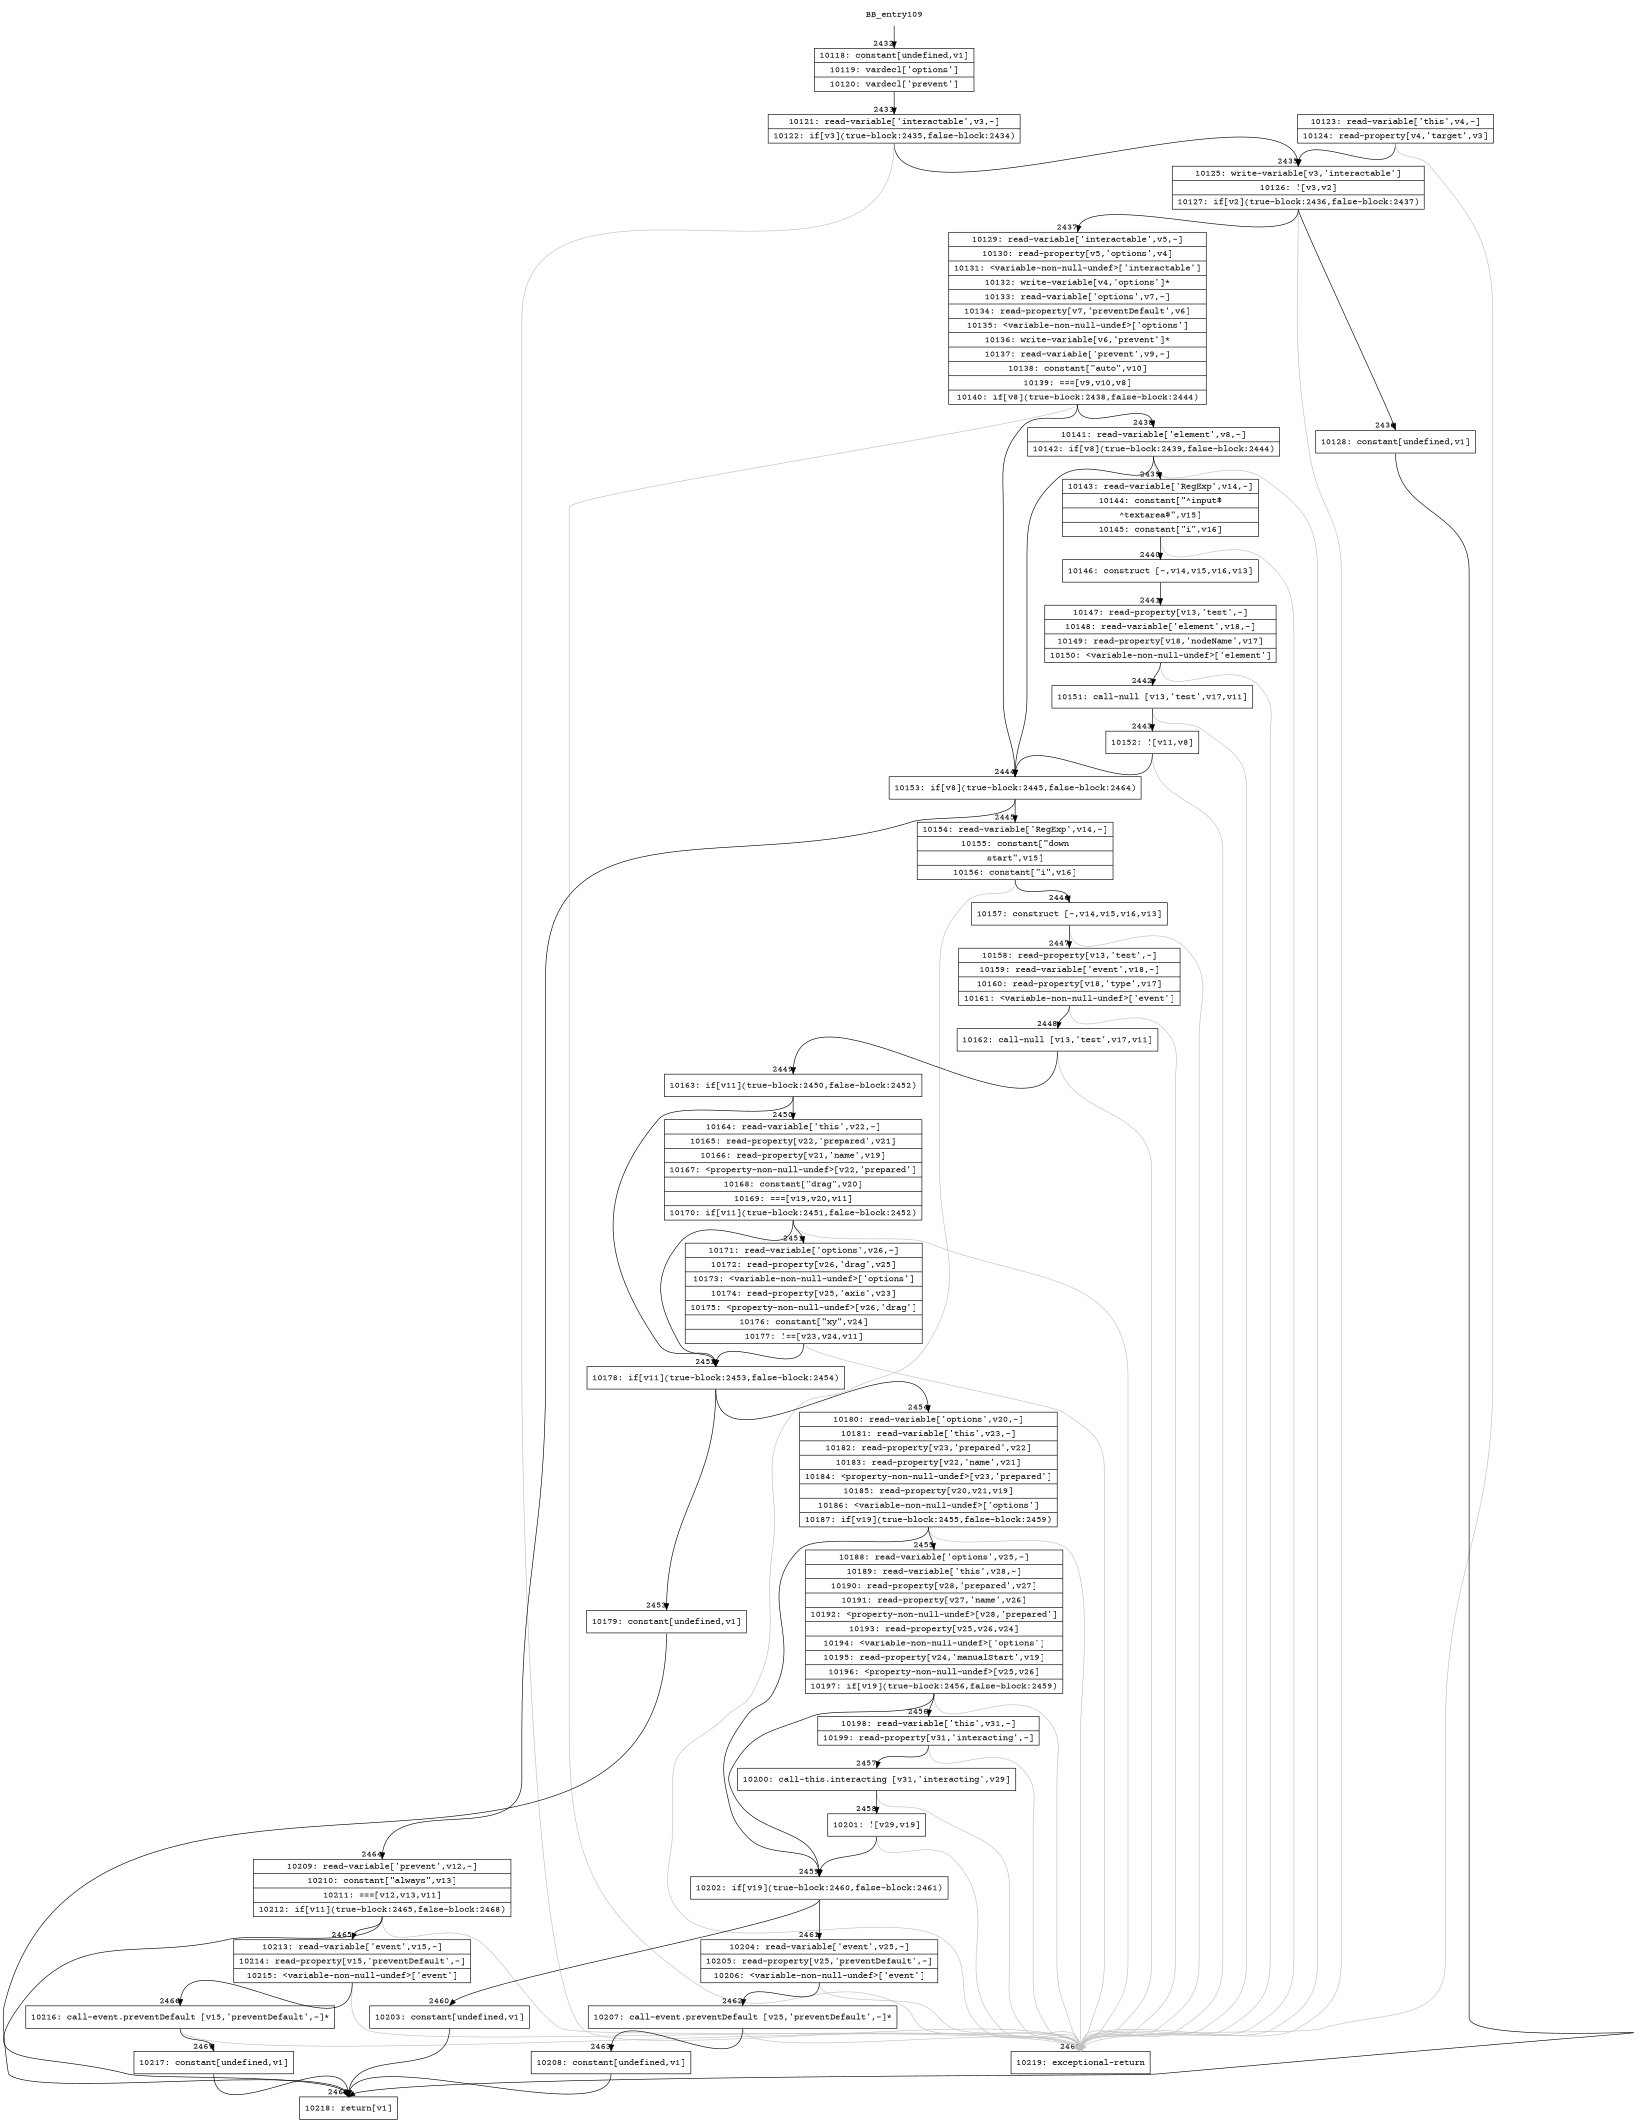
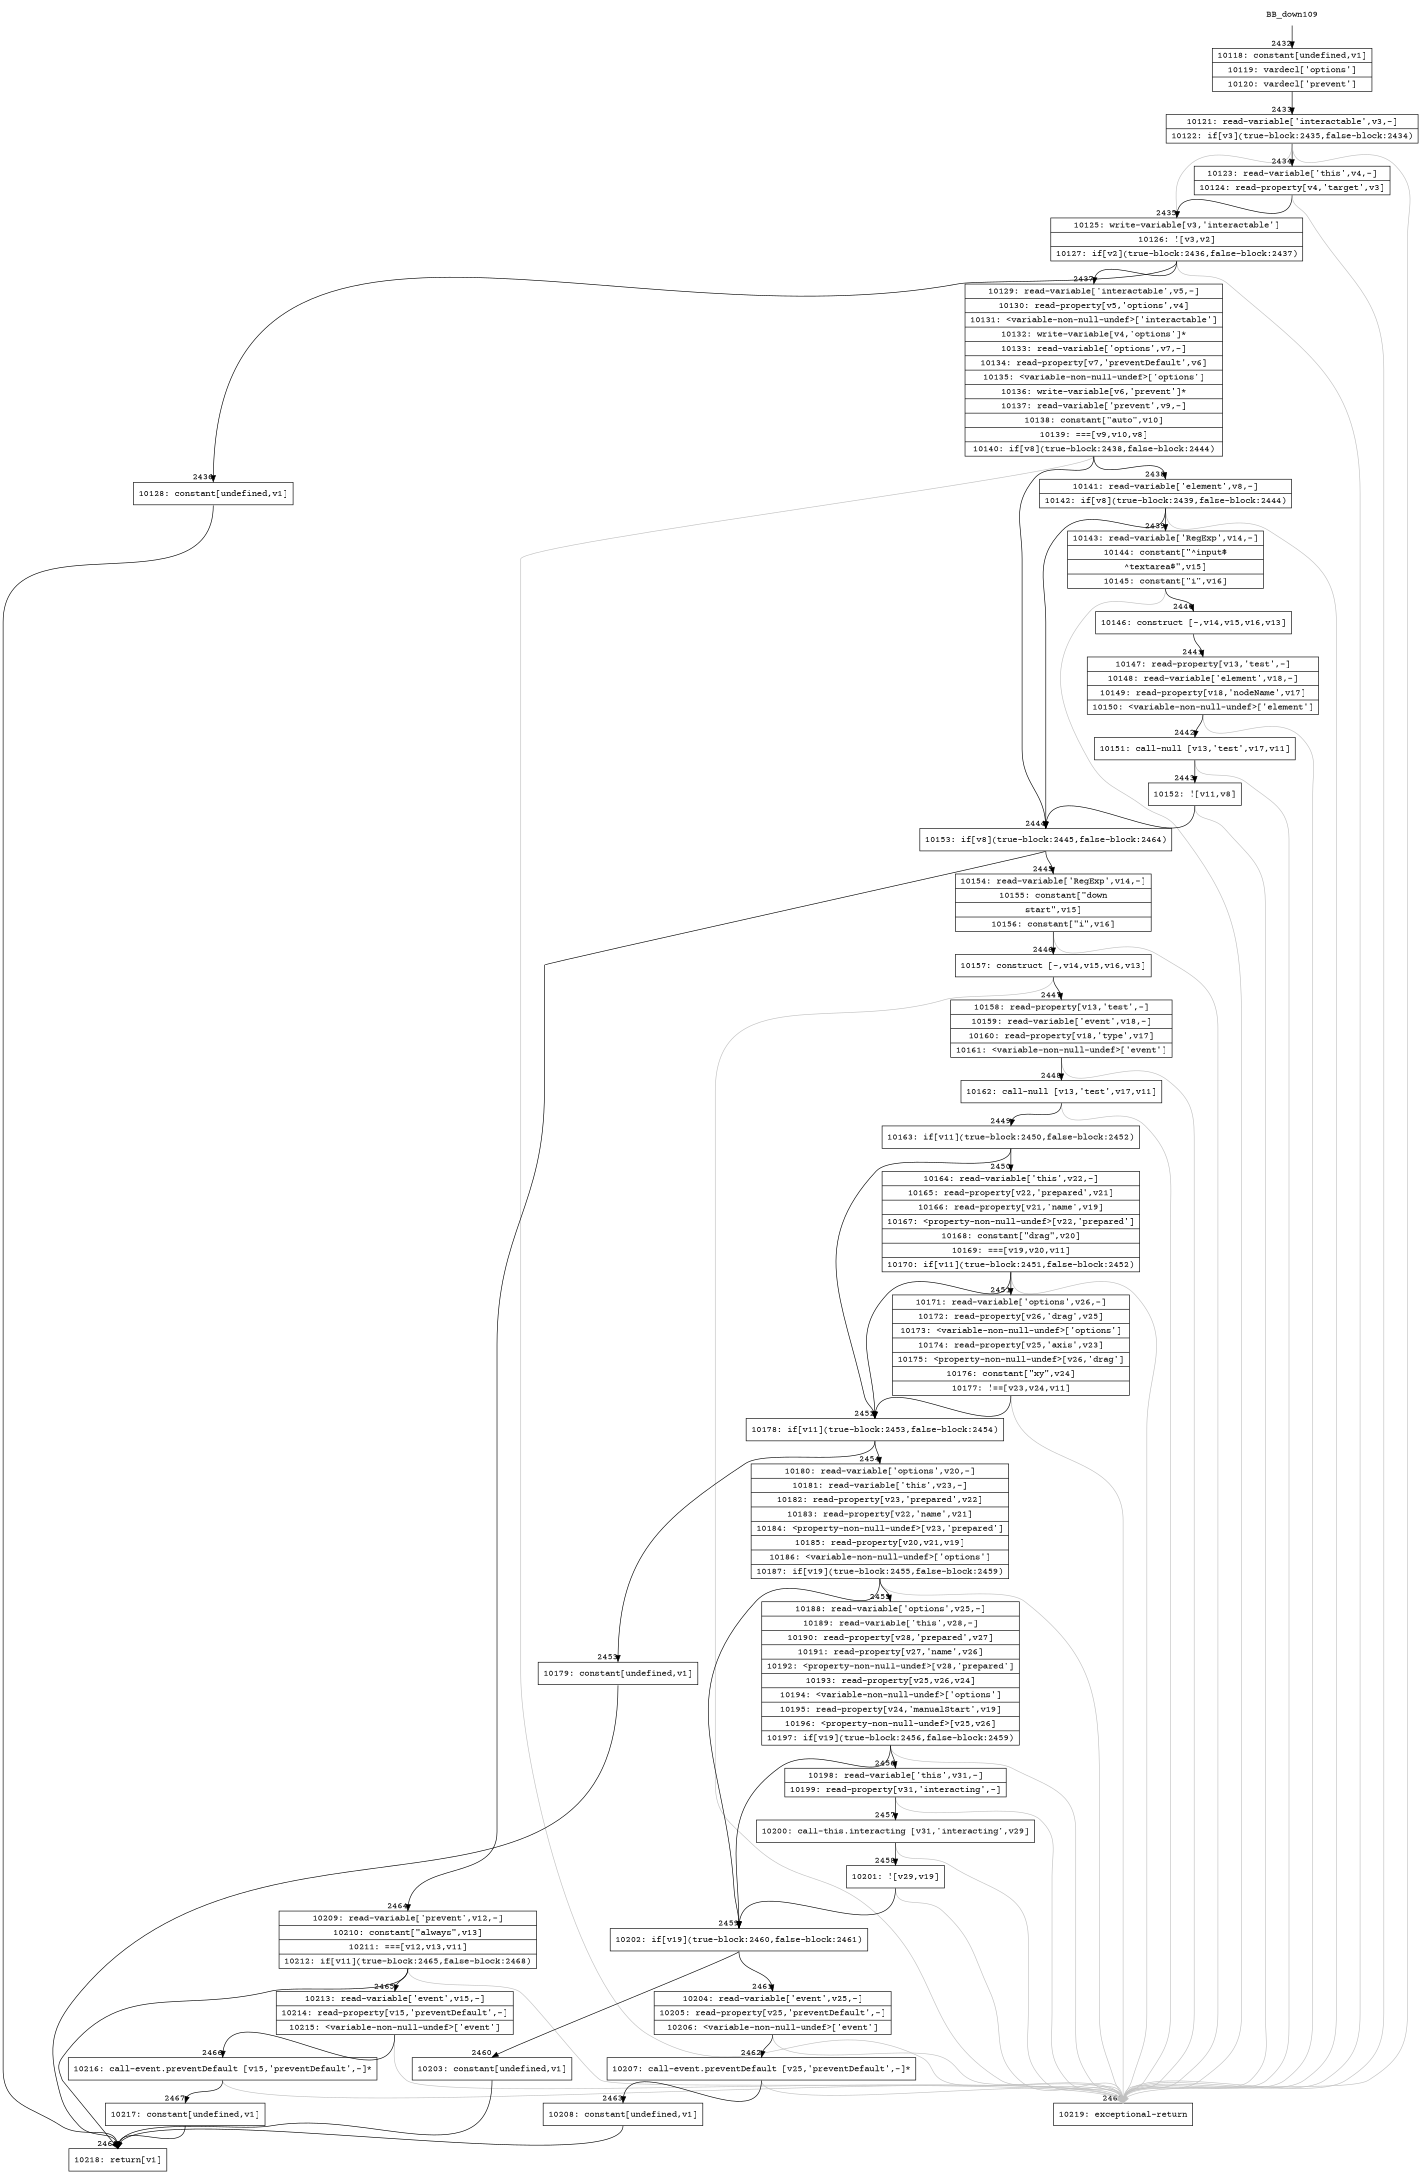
(894, 14) -> (1292, 14)
none -> (1292, 152)
(1093, 155) -> (1221, 155)
